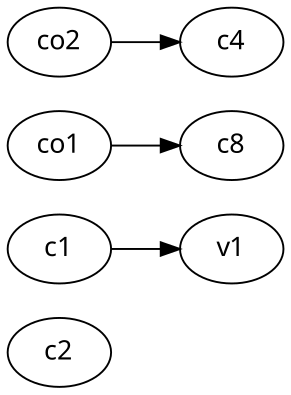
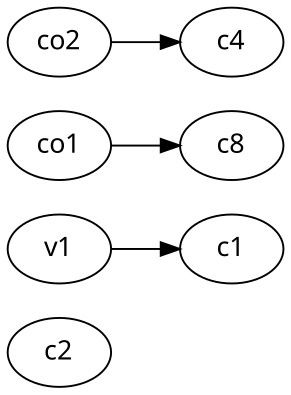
(136, 249) -> (136, 249)
